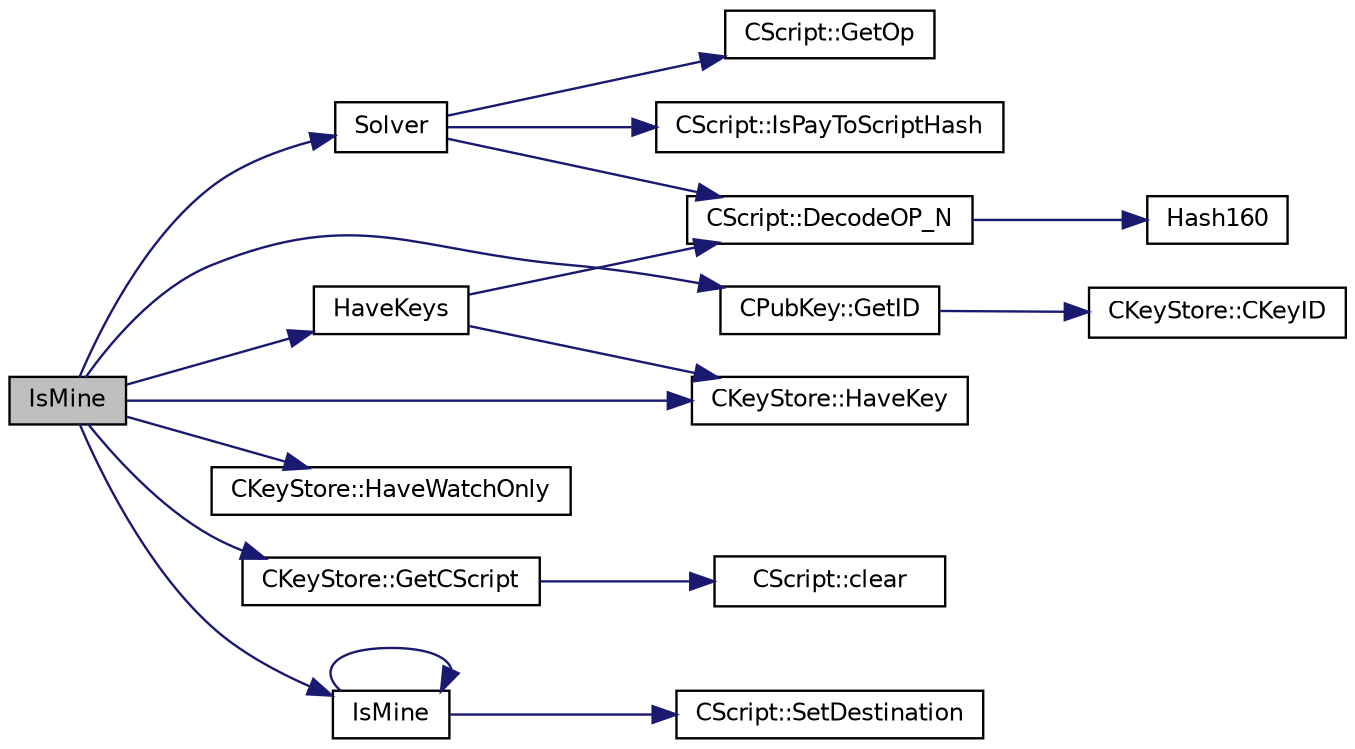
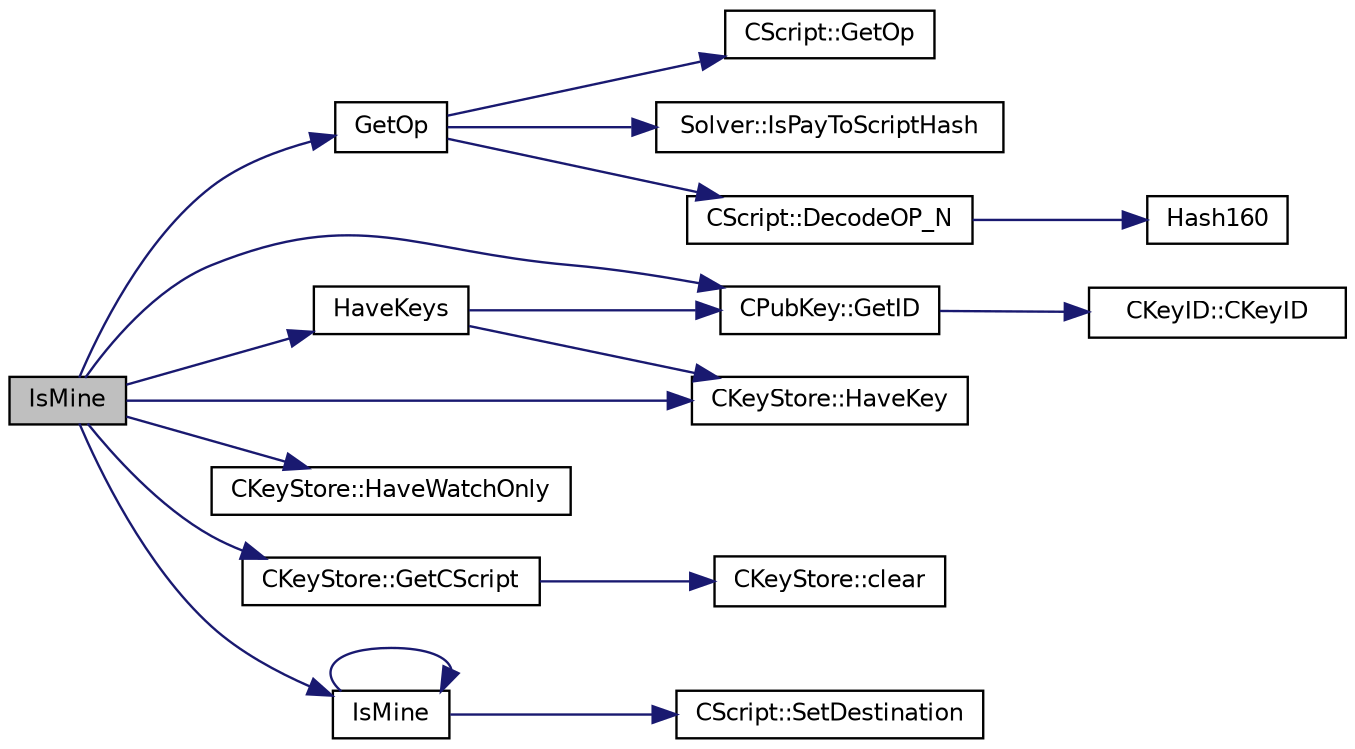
(391, 127) -> (391, 127)
(830, 127) -> (830, 127)
(548, 278) -> (582, 310)
(1217, 313) -> (1217, 313)
(830, 581) -> (830, 581)
